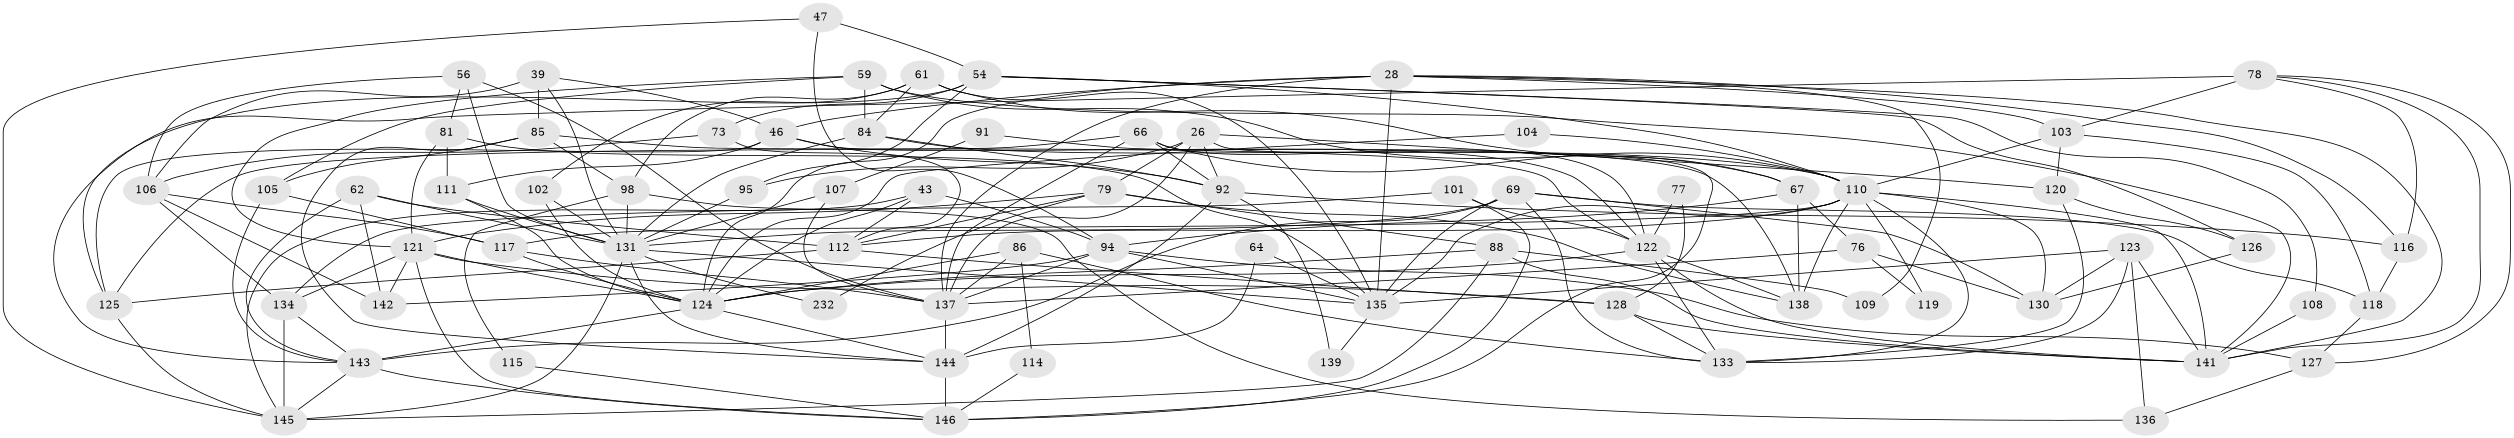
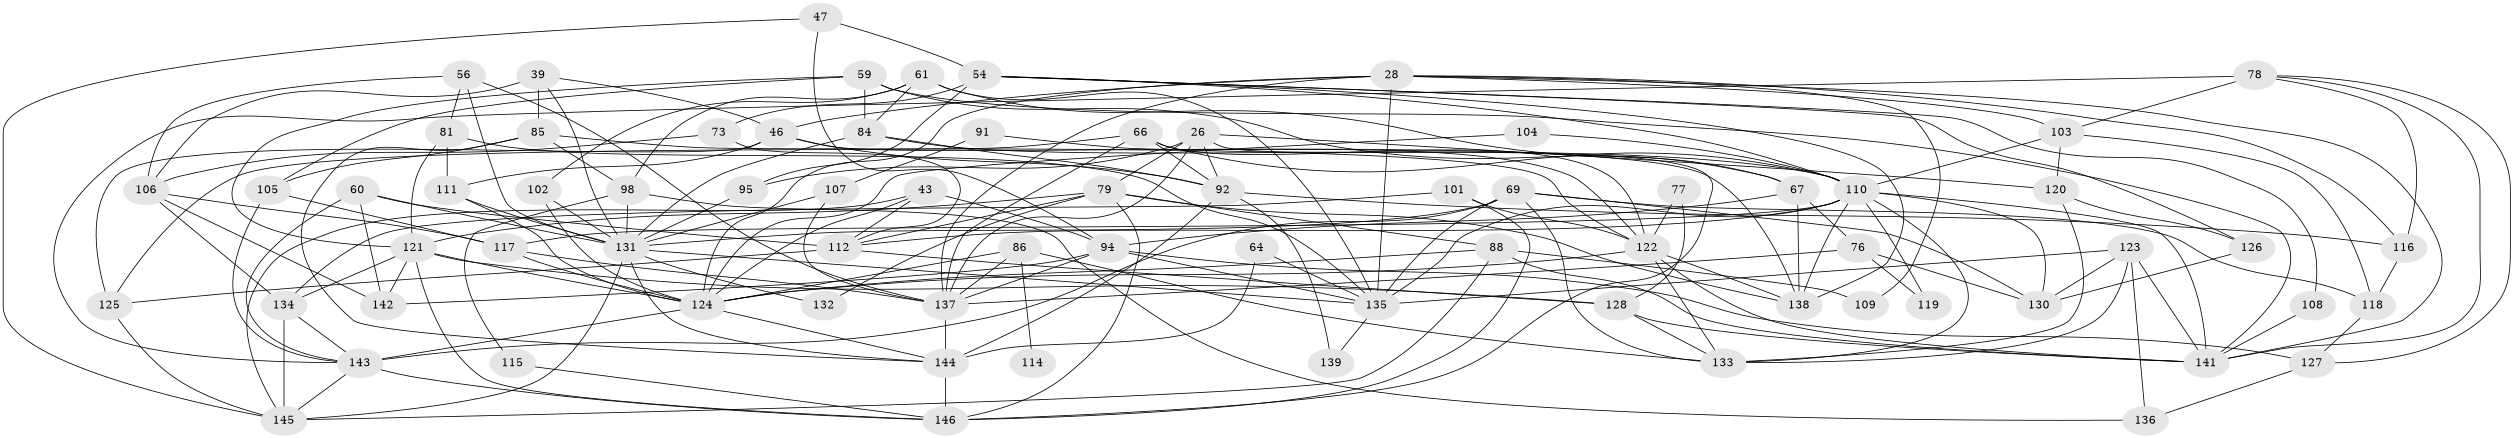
(362, 100) -> (1535, 106)
(358, 190) -> (358, 190)
(824, 306) -> (824, 306)
(989, 392) -> (1105, 336)
